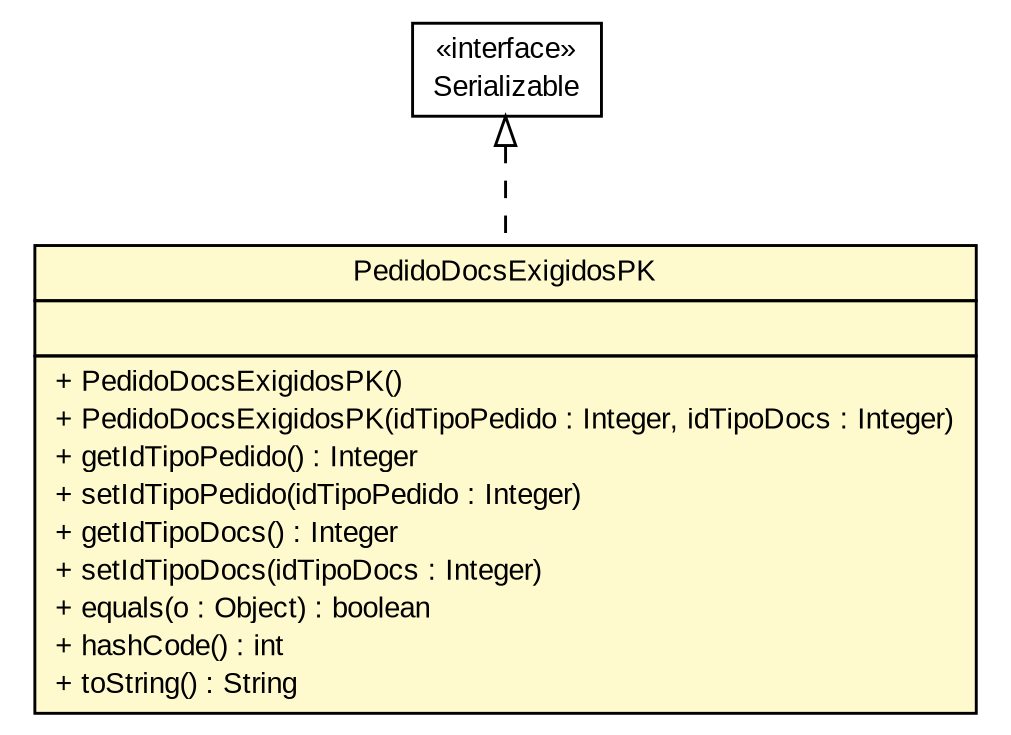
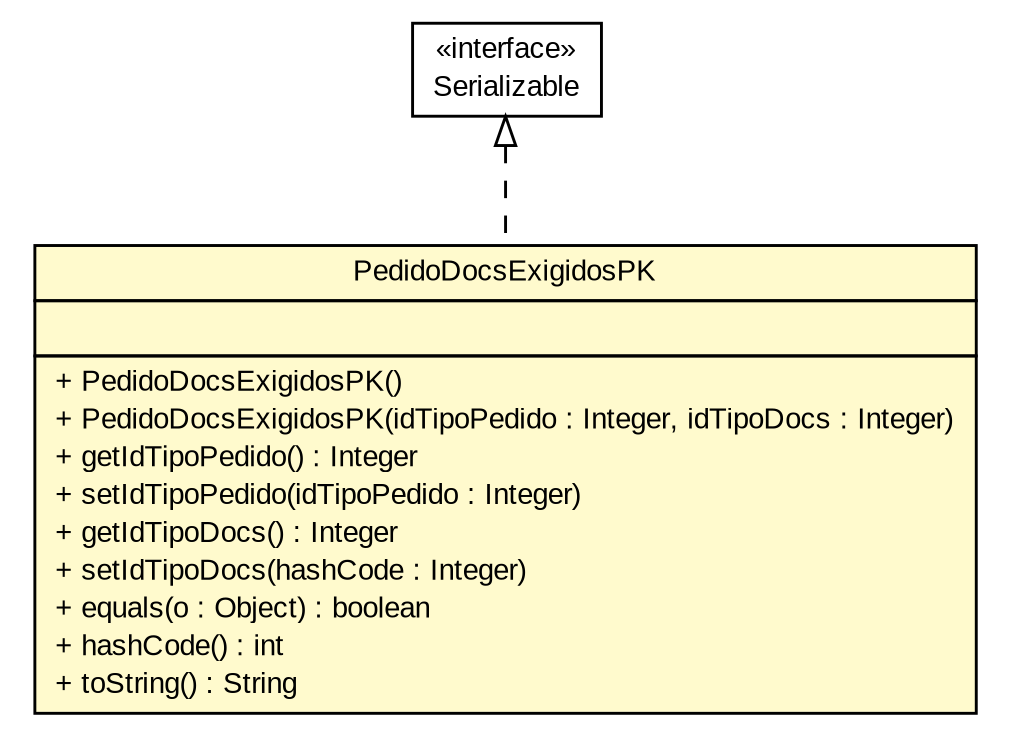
(299, 571) -> (292, 571)
